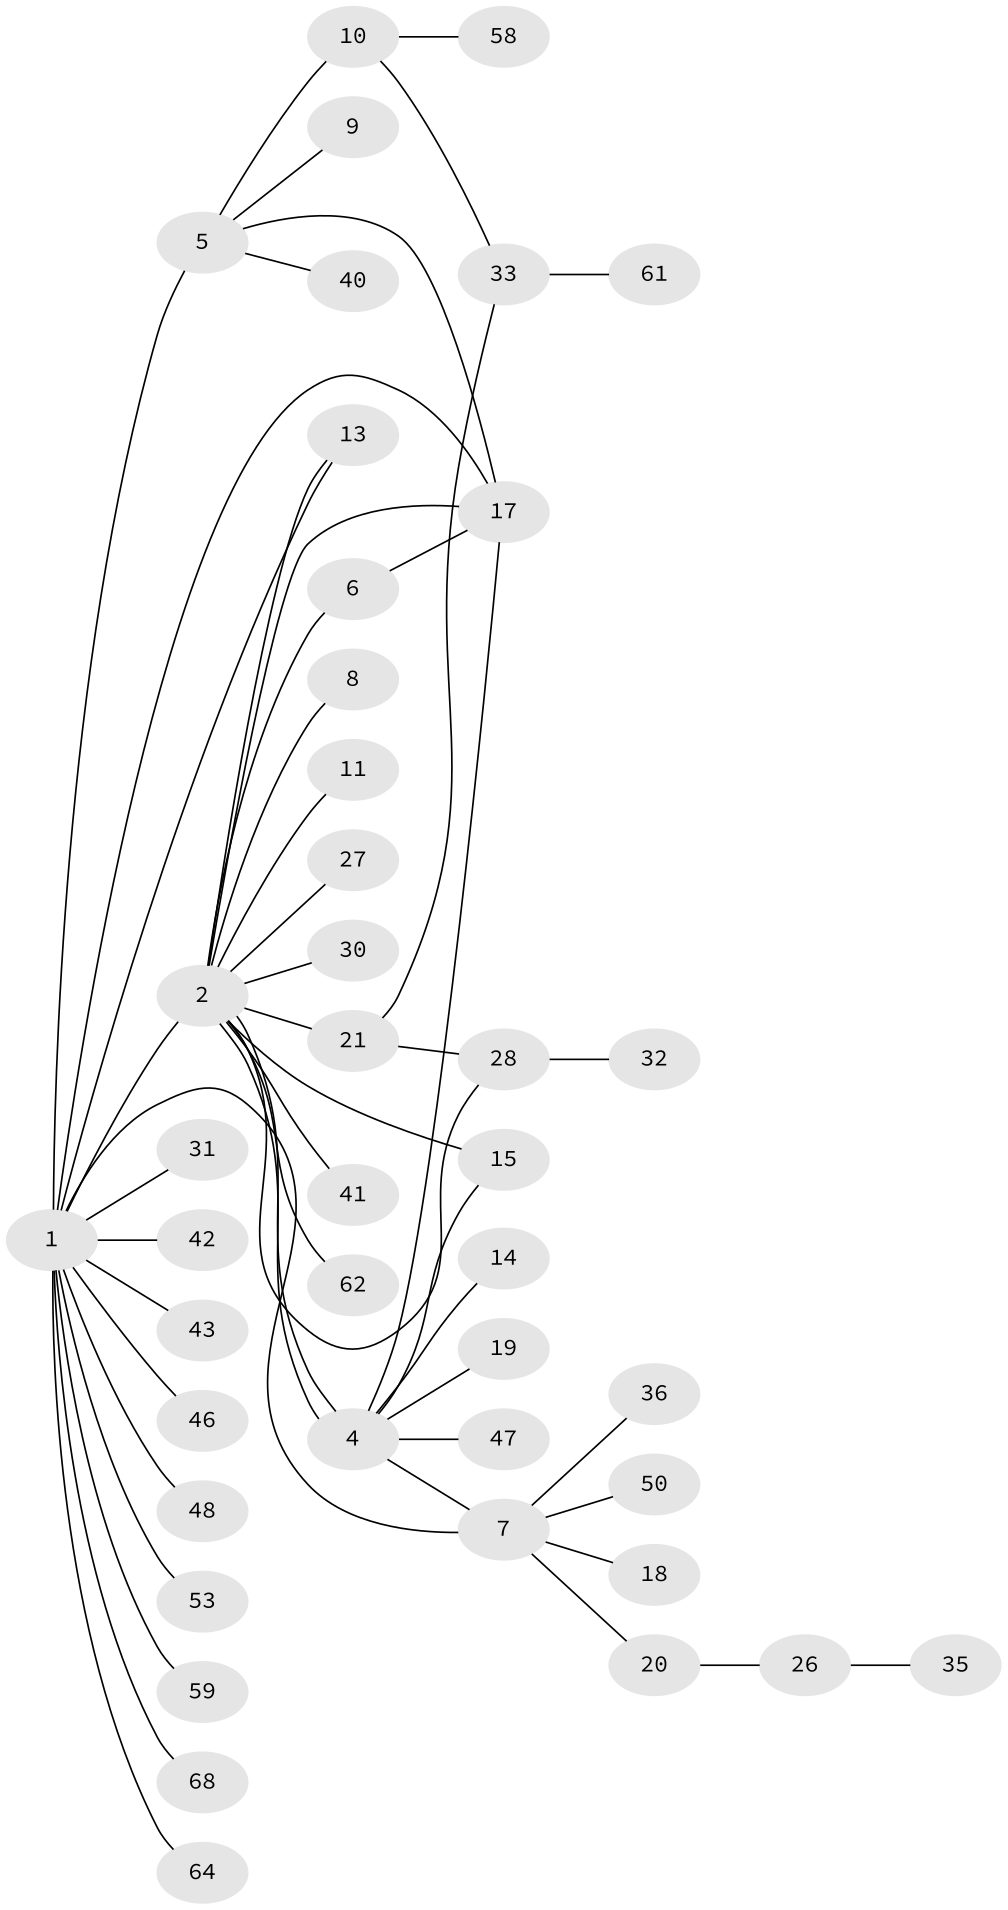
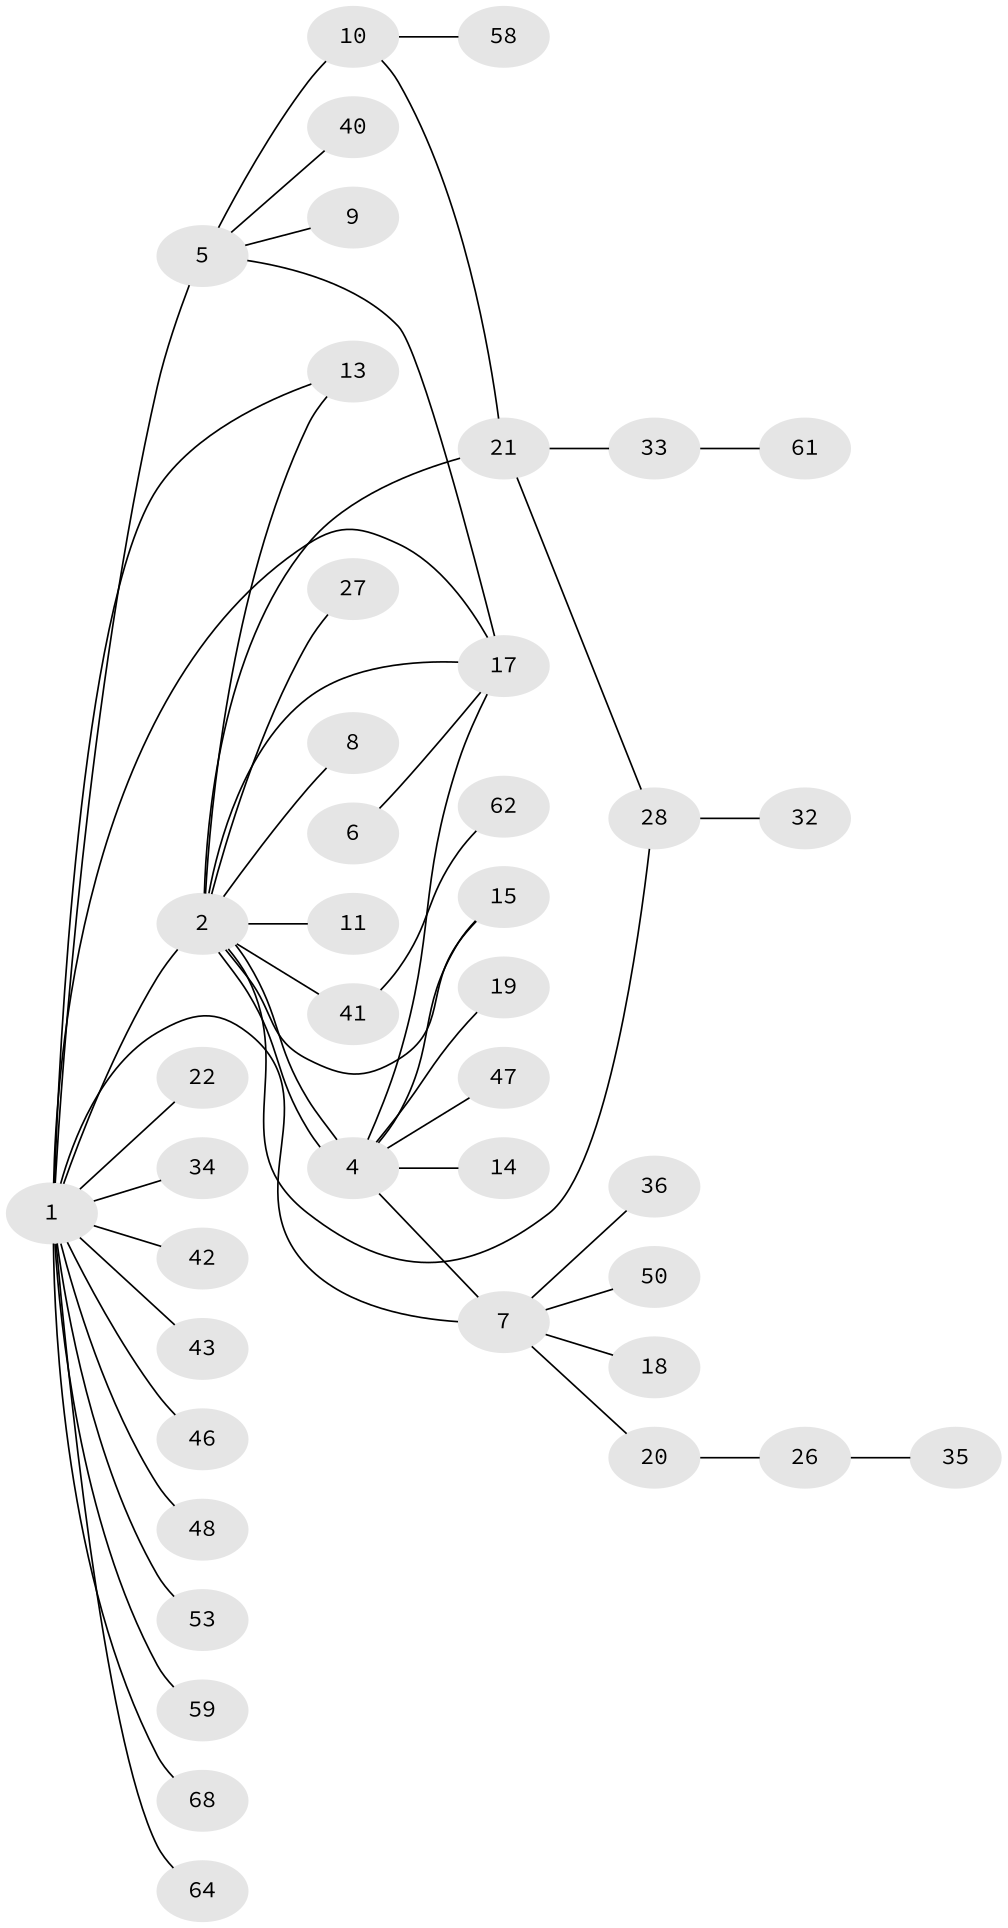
(441, 150) -> (460, 233)
(262, 738) -> none
(353, 951) -> none
none -> (203, 1078)
(276, 1142) -> (441, 880)
(203, 1150) -> (203, 1168)
